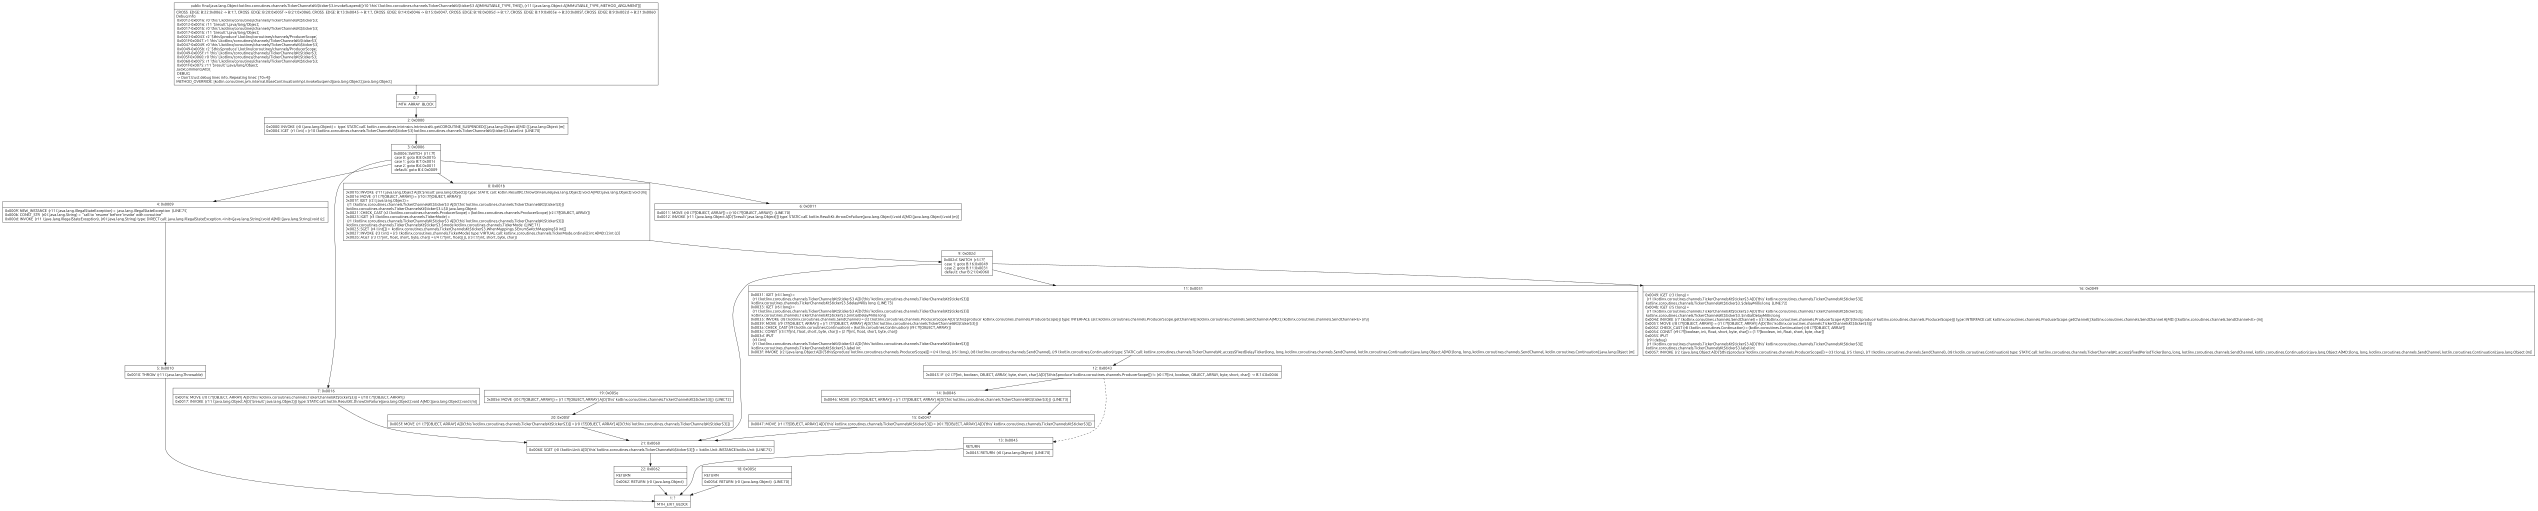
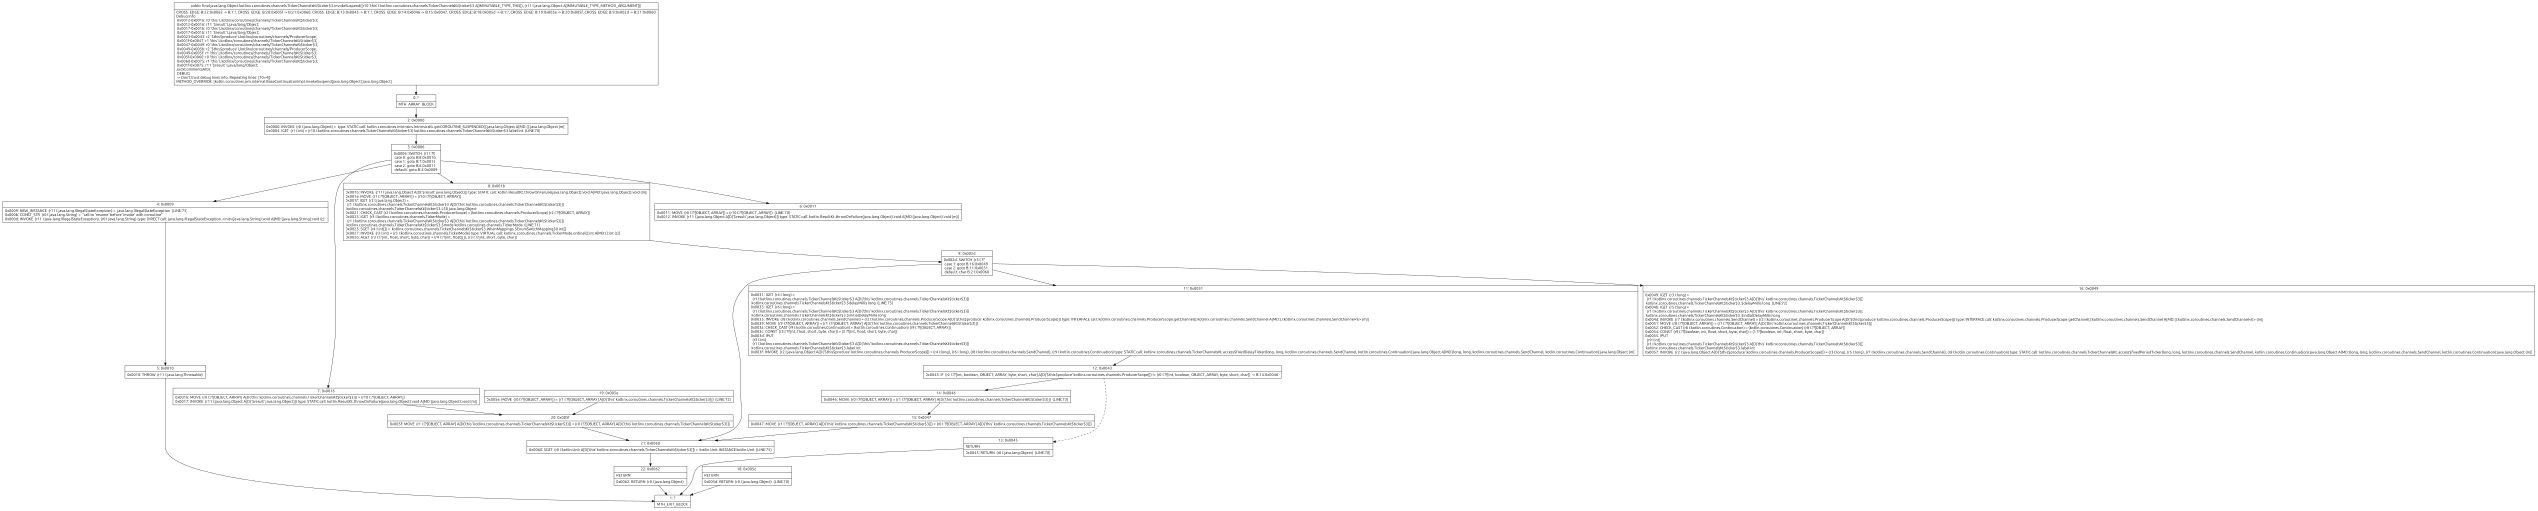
(1656, 340) -> (1653, 340)
(428, 435) -> (452, 410)
